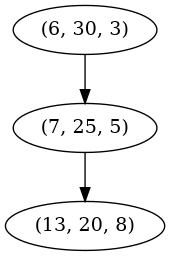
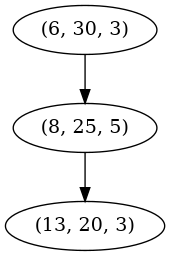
(85, 128) -> (85, 128)
(85, 226) -> (85, 226)
